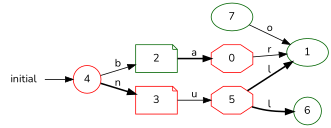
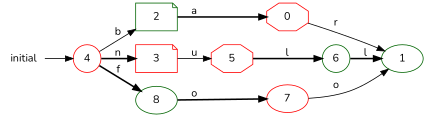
(232, 17) -> (288, 99)
(266, 78) -> (362, 59)
none -> (156, 100)
